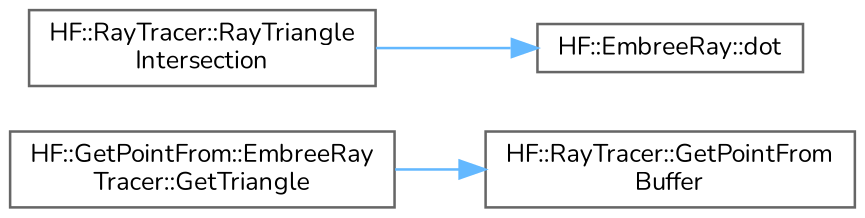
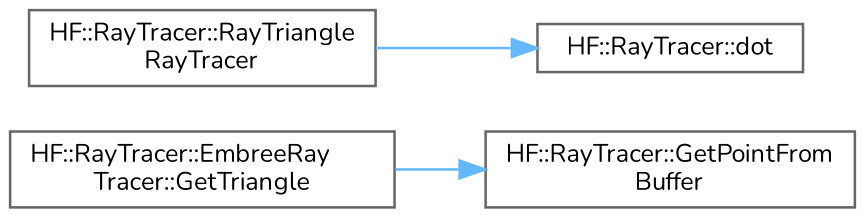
(202, 48) -> (202, 48)
(670, 48) -> (670, 48)
(202, 169) -> (202, 169)
